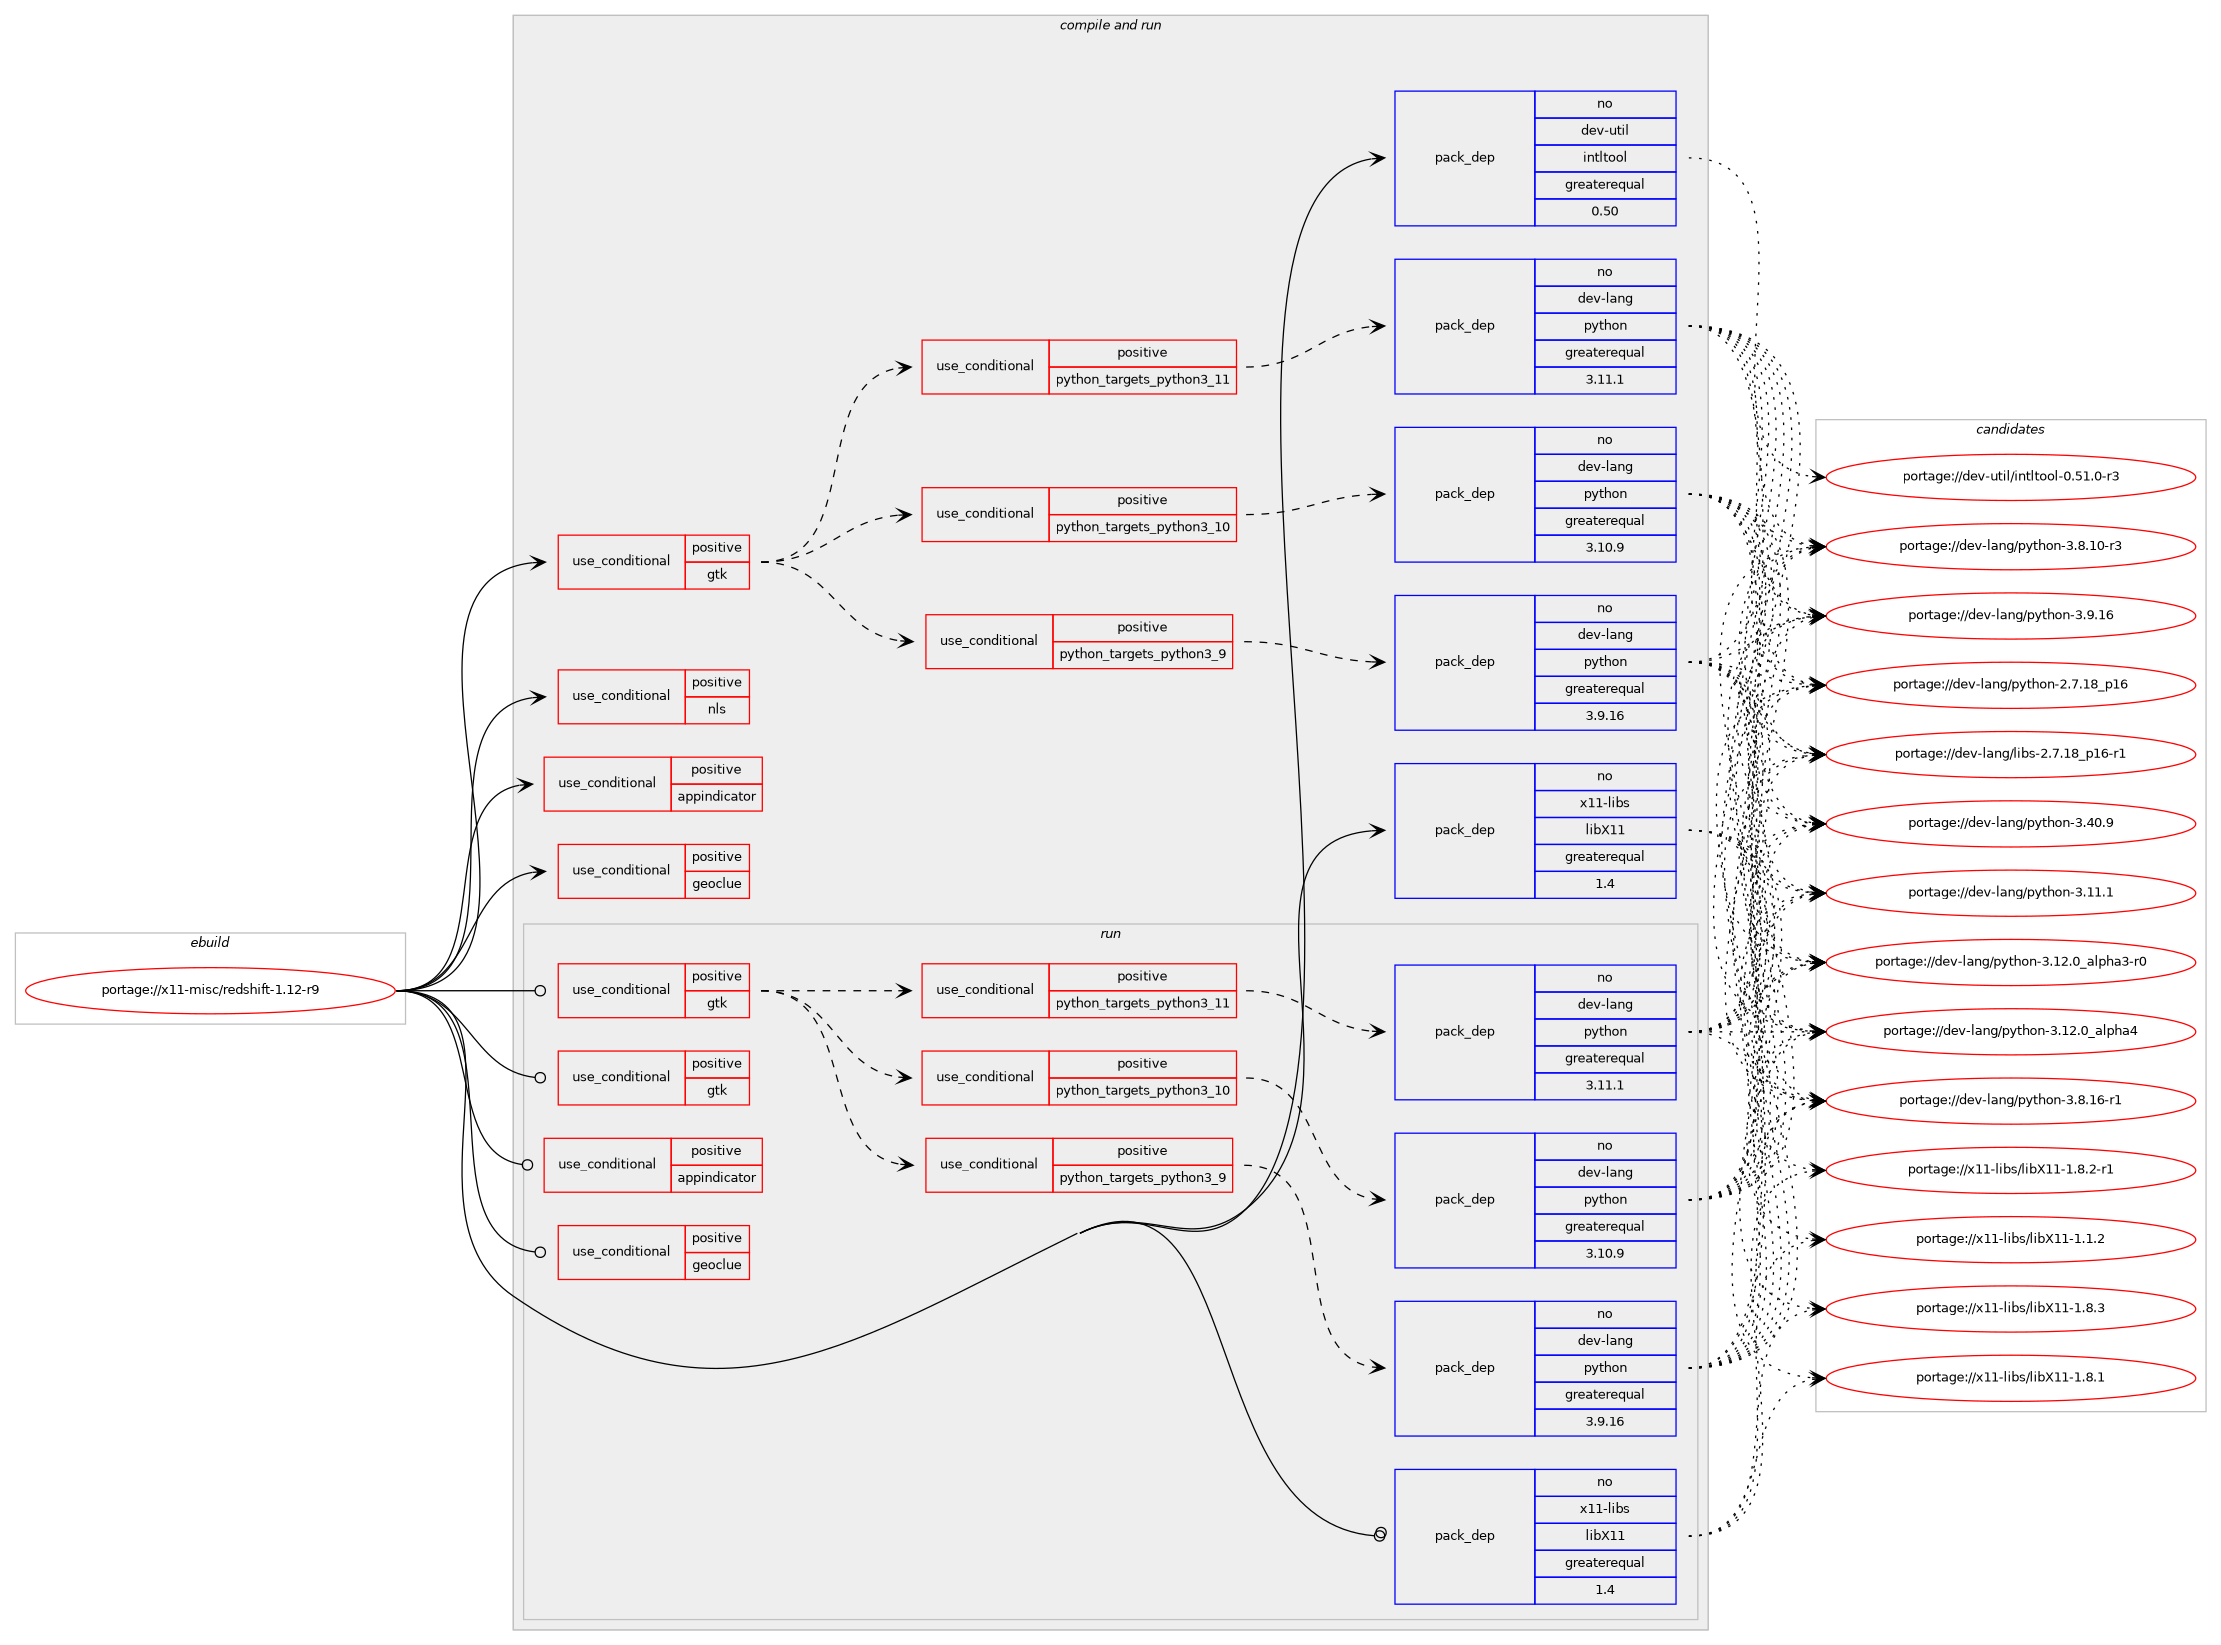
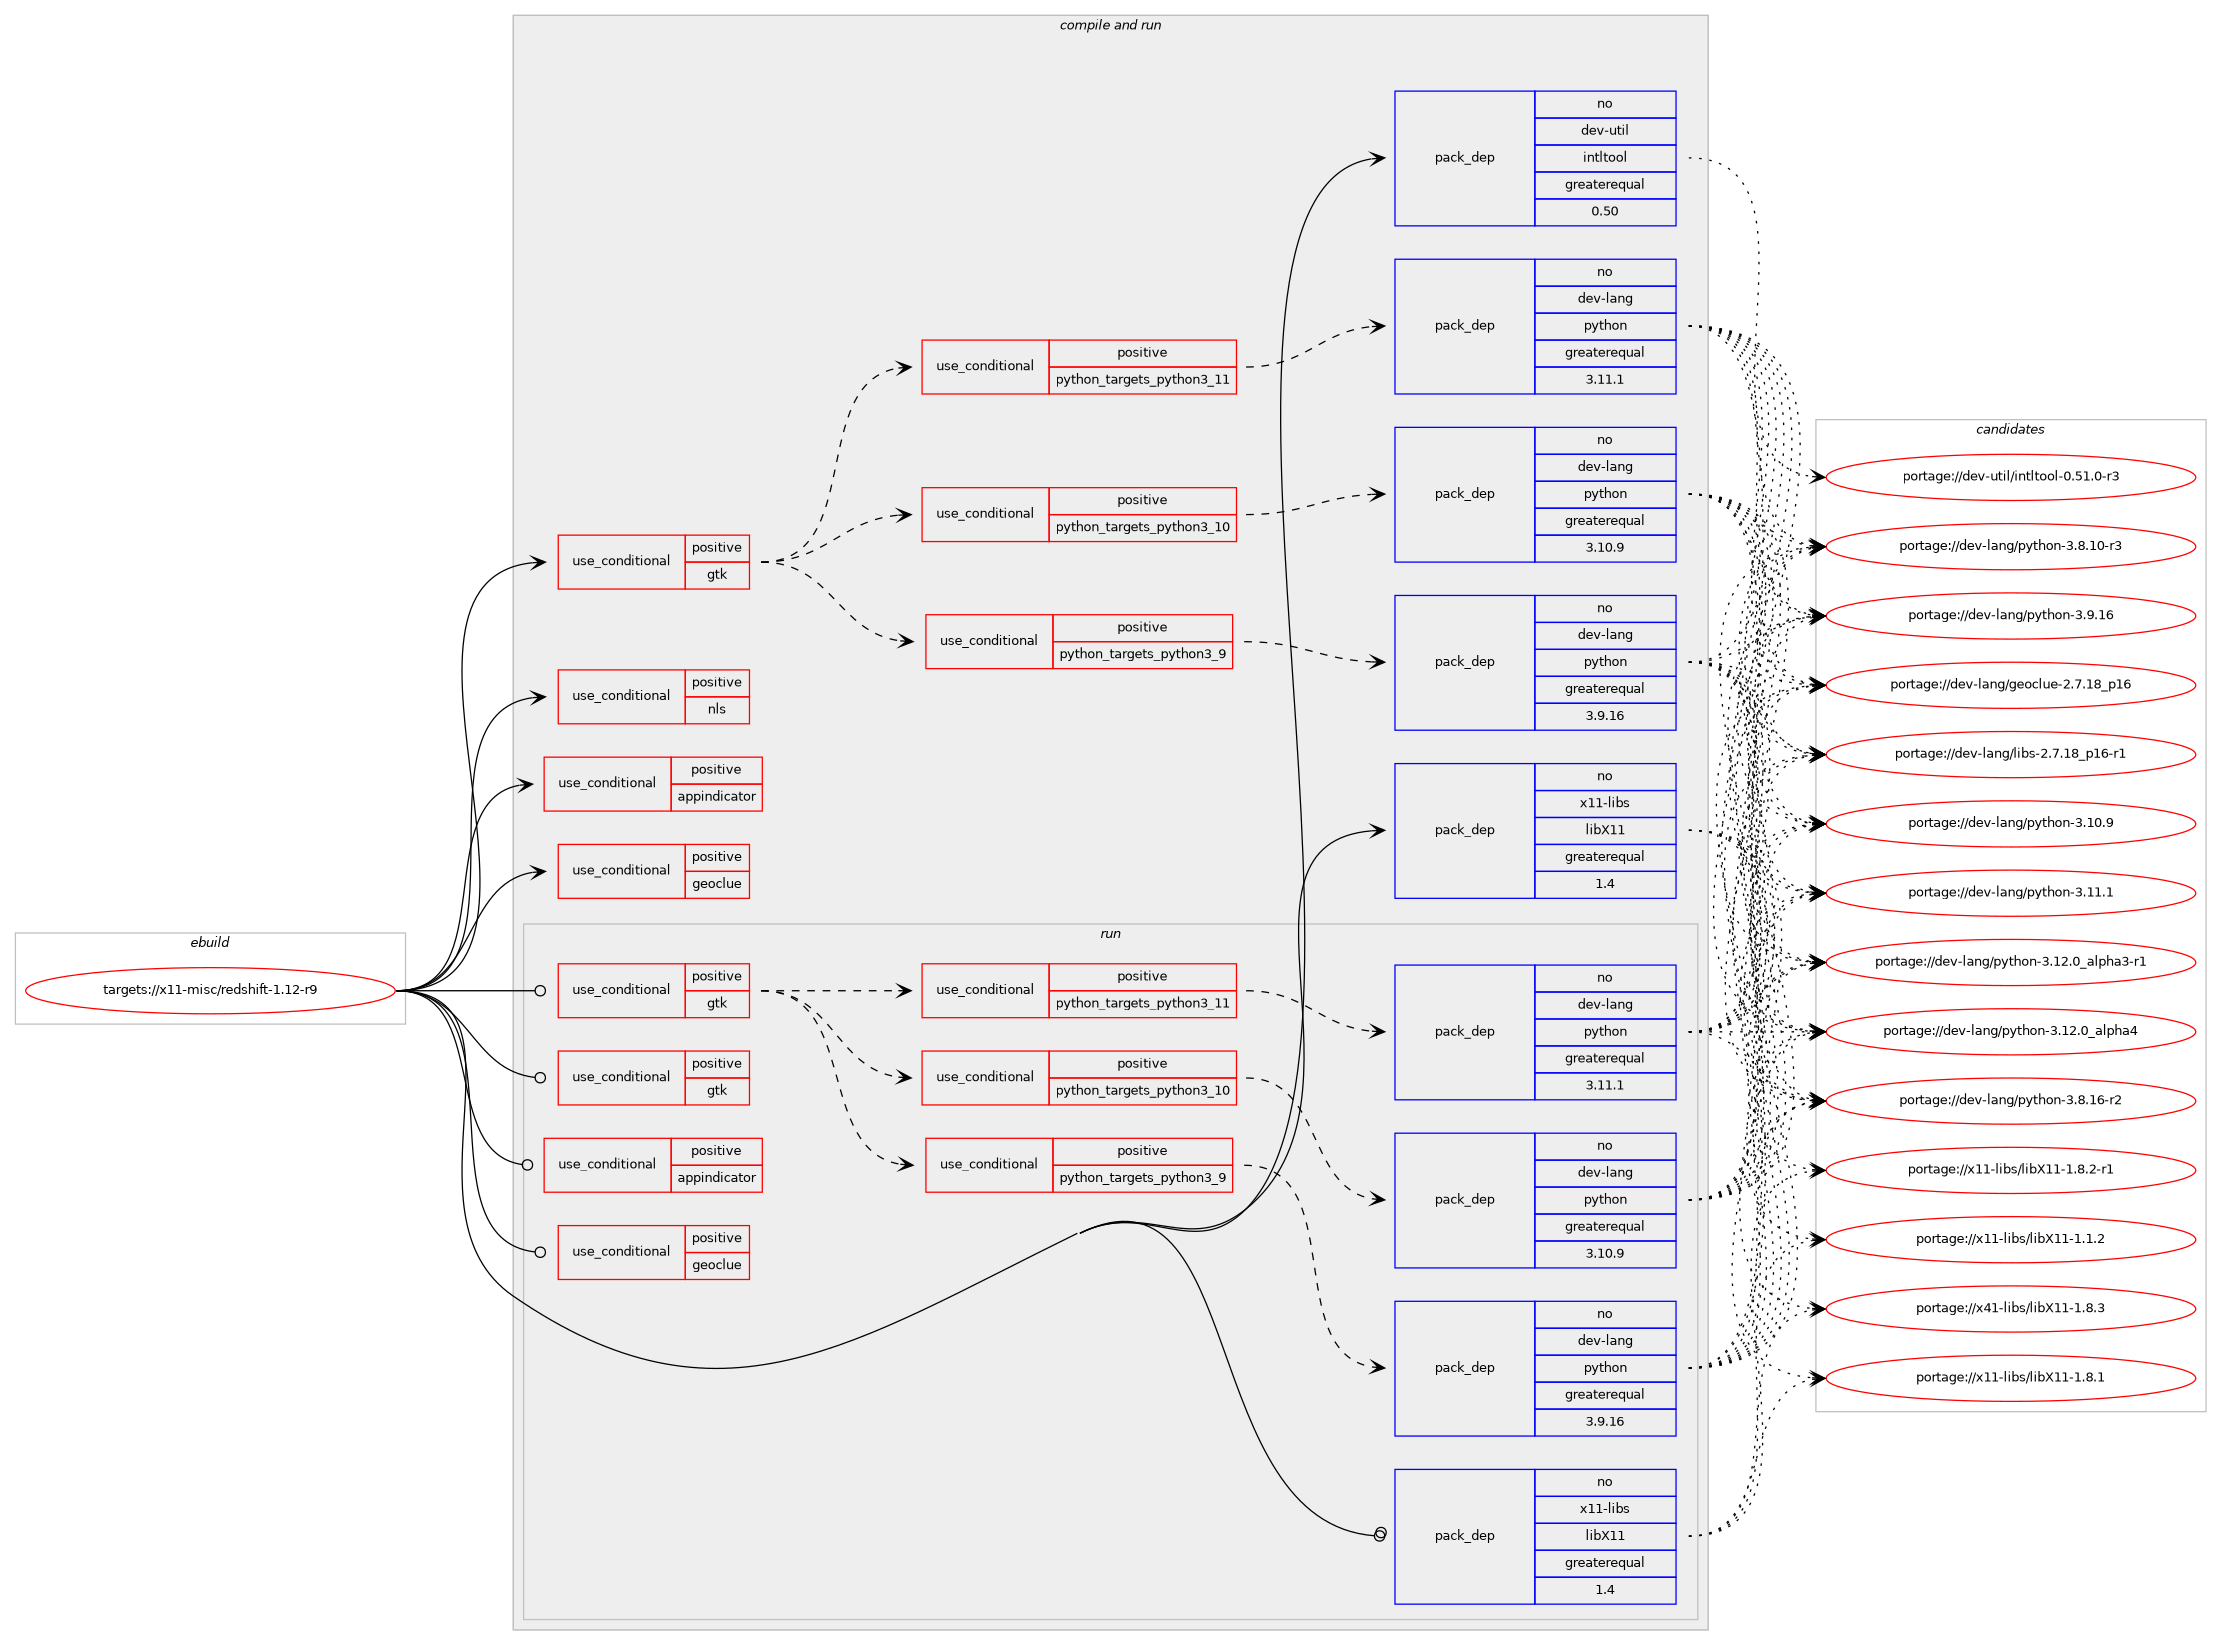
(2011, 685) -> (2011, 685)
(2011, 824) -> (2011, 824)
(2011, 963) -> (2011, 963)
(210, 991) -> (210, 991)
(2011, 1101) -> (2011, 1101)
(2011, 1309) -> (2011, 1309)
